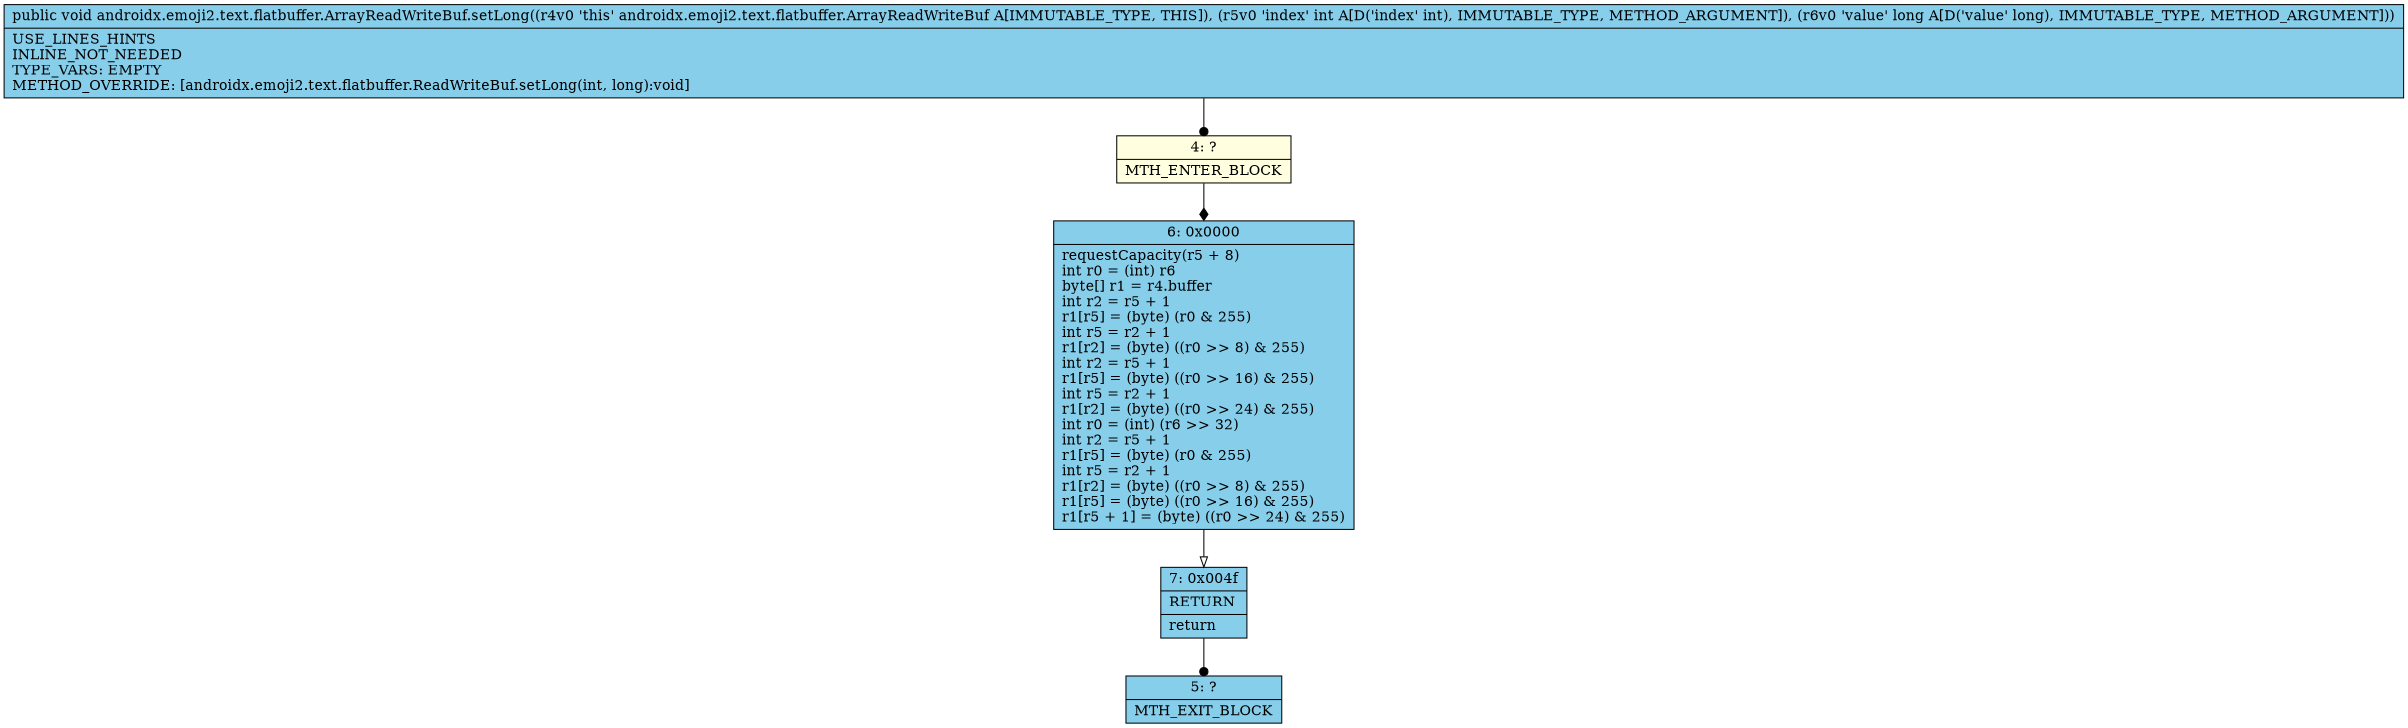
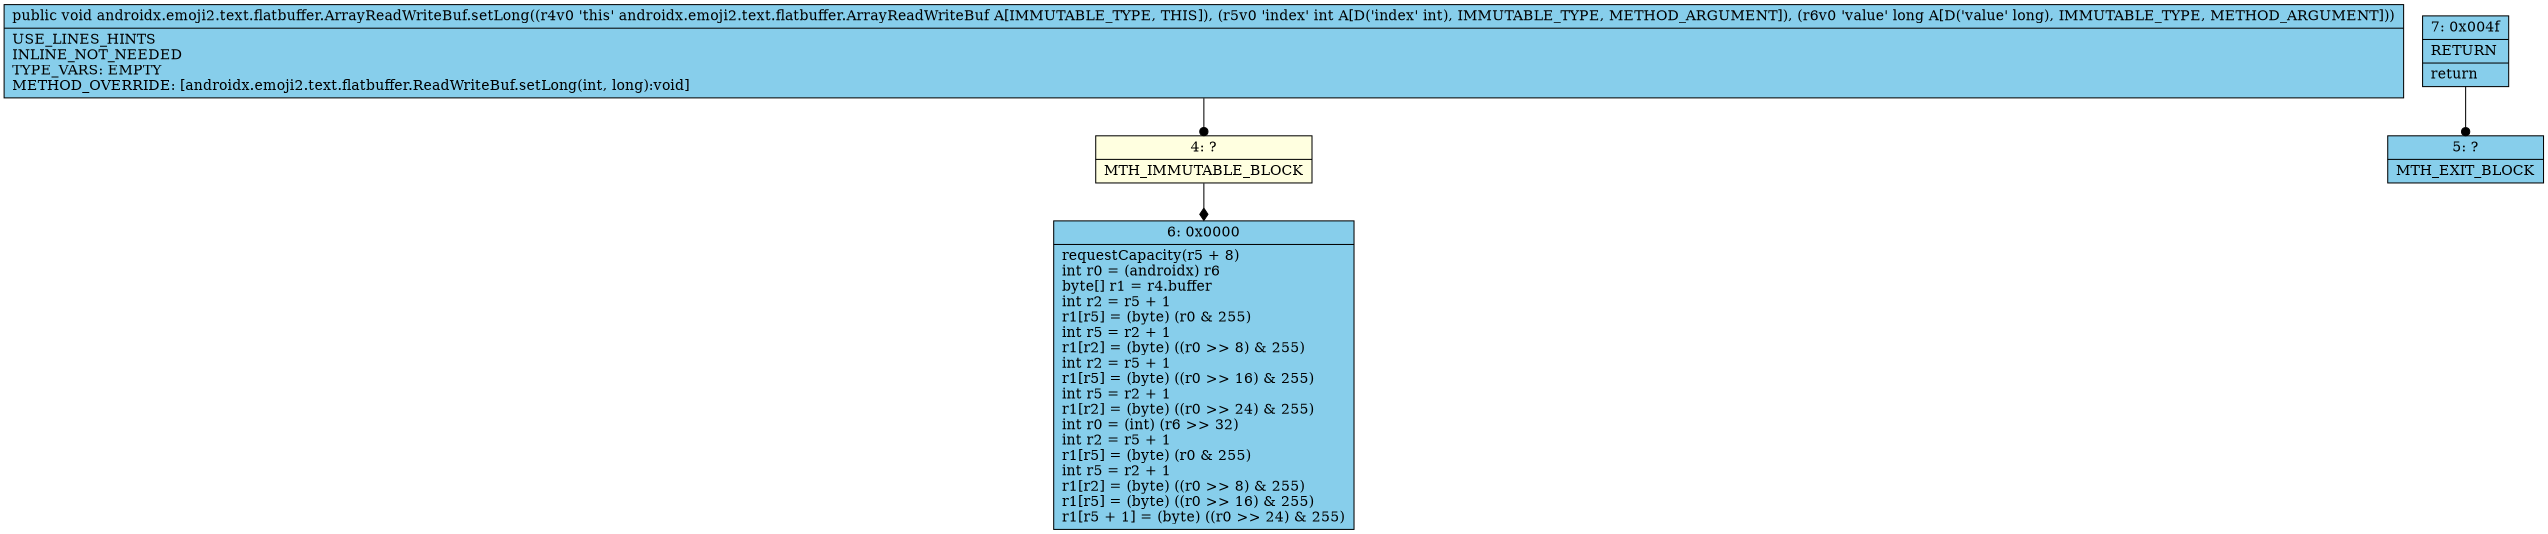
(1204, 171) -> (1204, 171)
(1119, 271) -> (1141, 271)
(1204, 543) -> none
